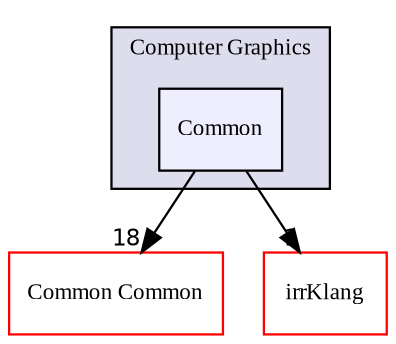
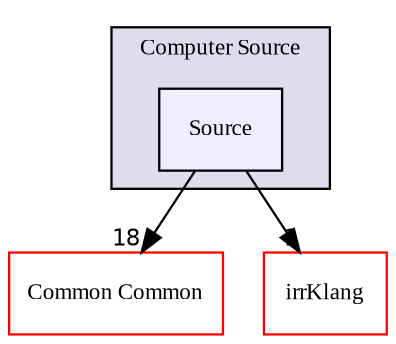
(221, 49) -> (221, 49)
(221, 130) -> (221, 130)
